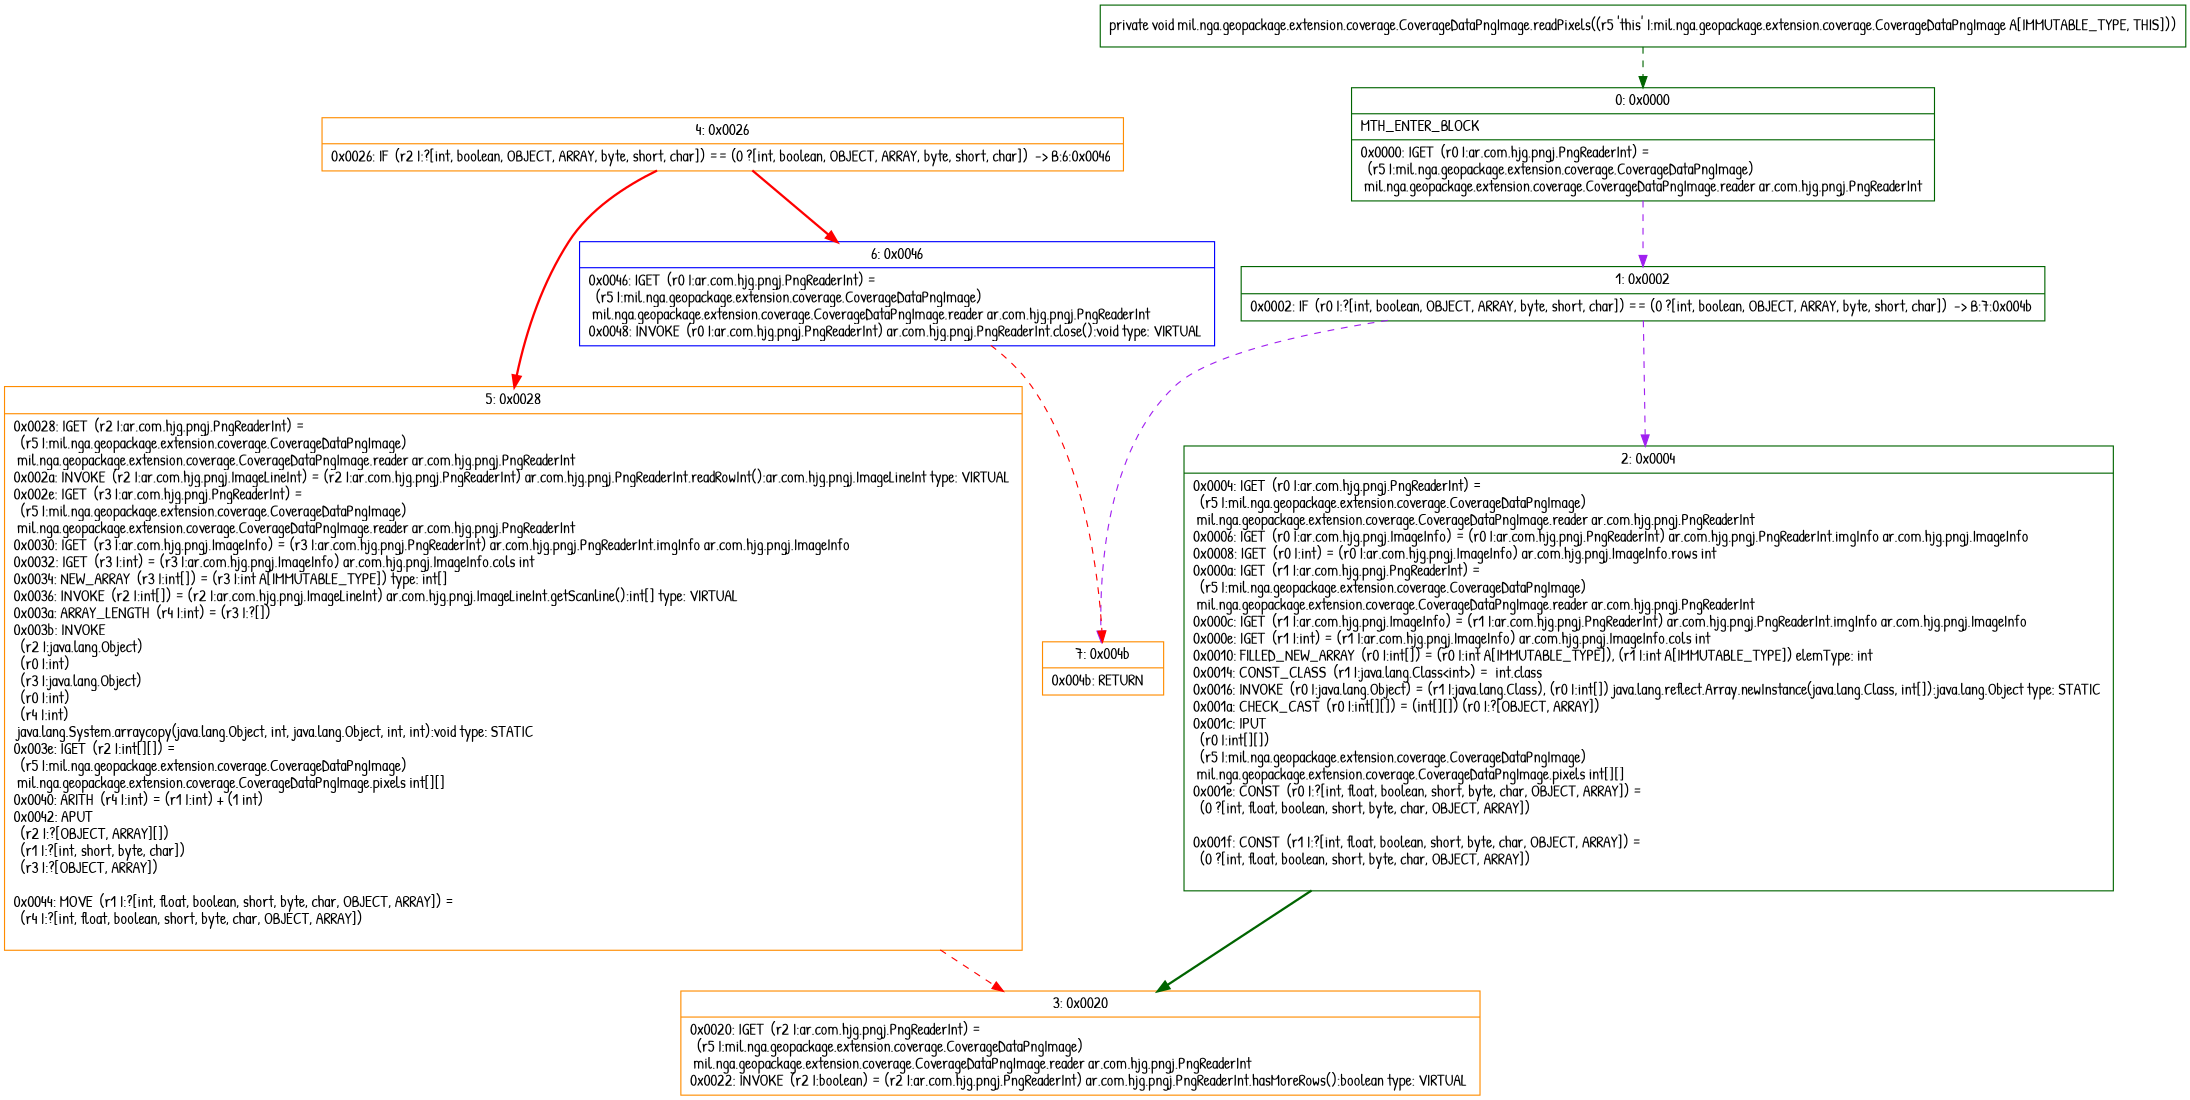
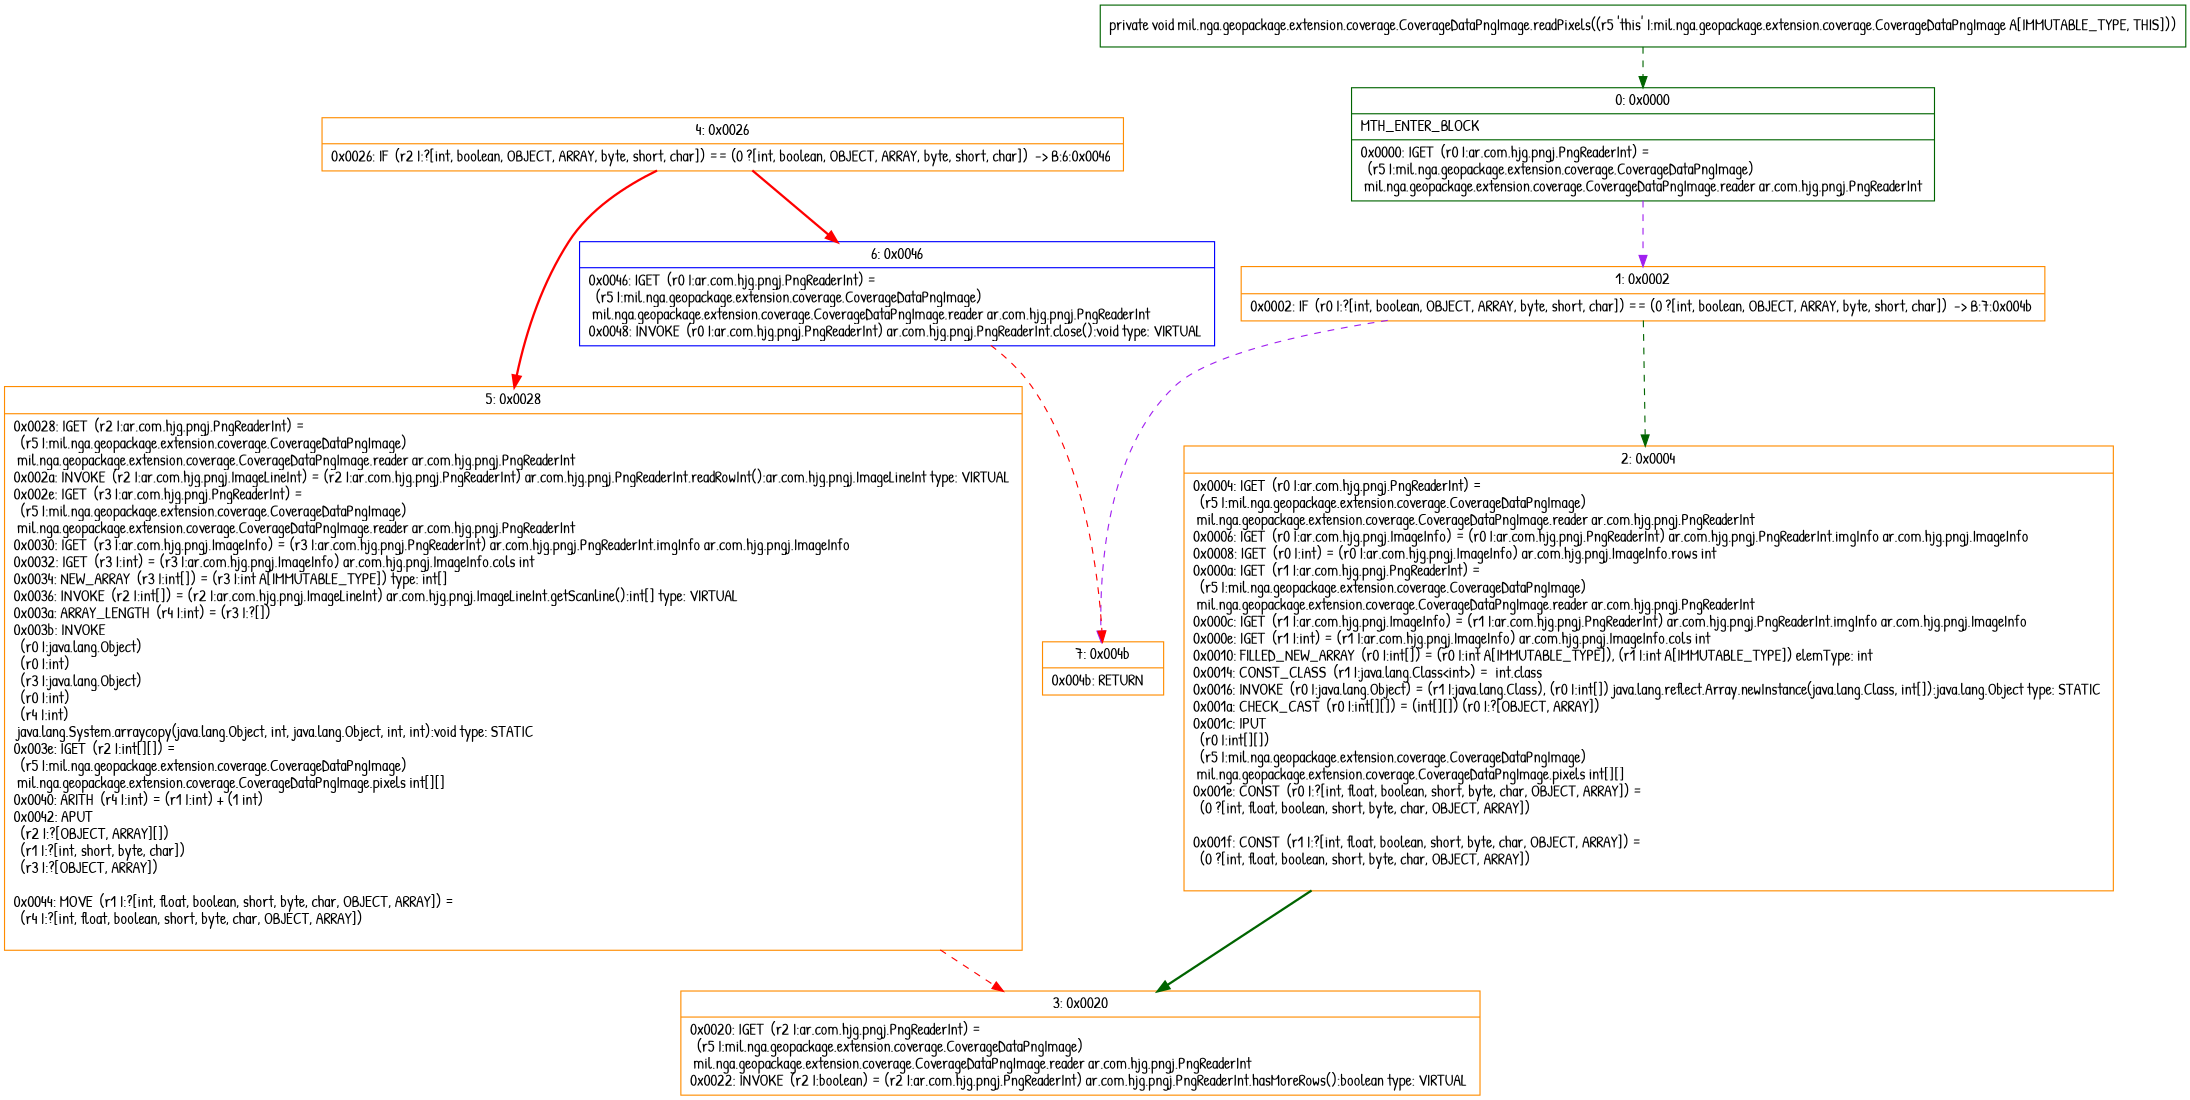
(1643, 294) -> (1643, 294)
(1644, 378) -> (1644, 378)
(79, 647) -> (78, 647)
(1649, 668) -> (1649, 668)
